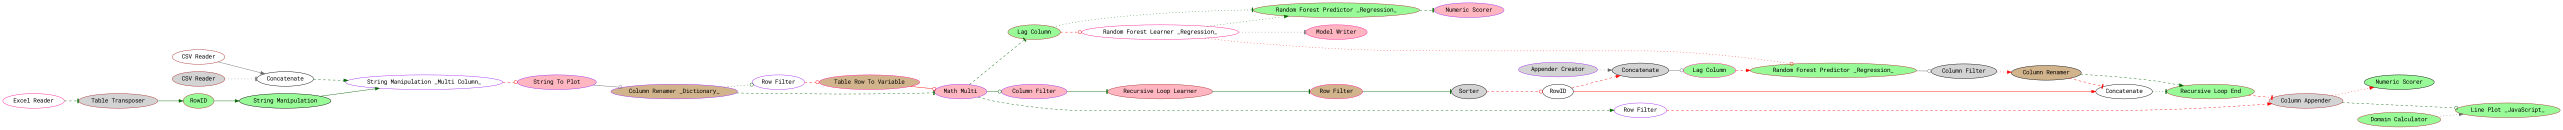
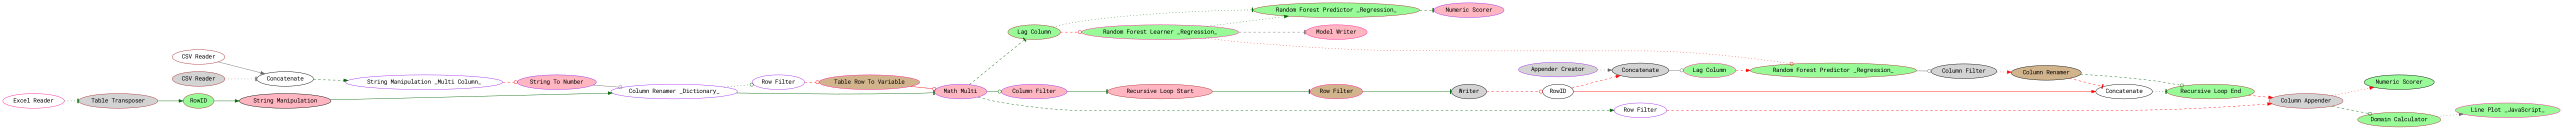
(1160, 32) -> (1160, 32)
(1271, 32) -> (1271, 32)
(2130, 78) -> (2130, 78)
(557, 82) -> (557, 82)
(348, 92) -> (469, 96)
(674, 92) -> (674, 92)
(1160, 92) -> (1160, 92)
(1469, 92) -> (1469, 92)
(834, 94) -> (834, 94)
(2259, 96) -> (2259, 96)
(71, 101) -> (71, 101)
(285, 101) -> (285, 101)
(2398, 105) -> (2350, 110)
(2508, 110) -> (2508, 110)
